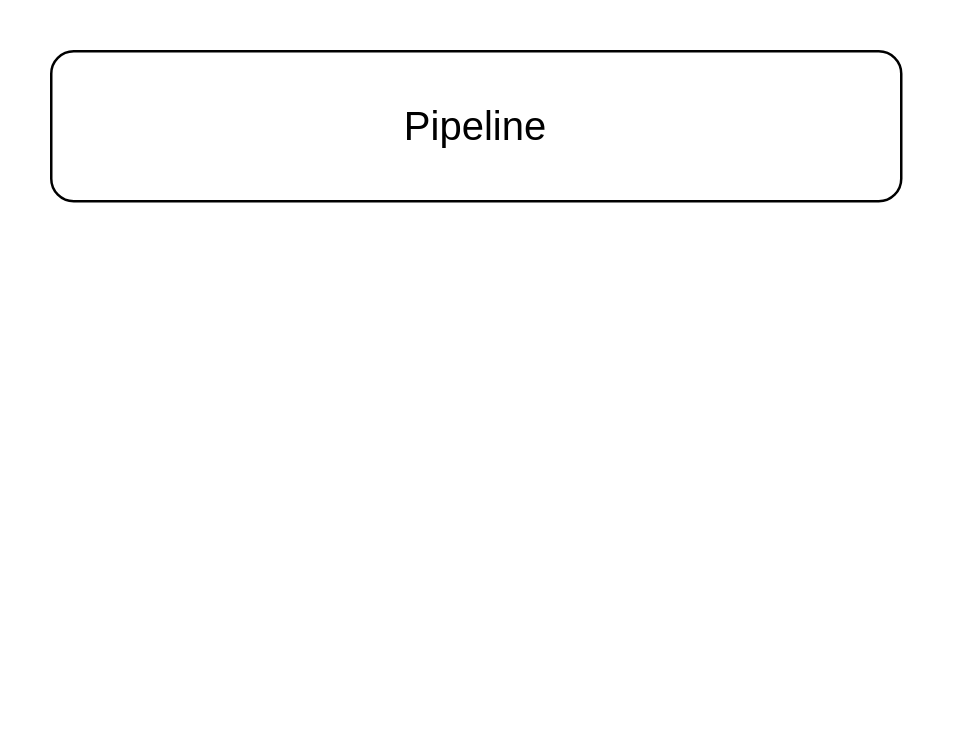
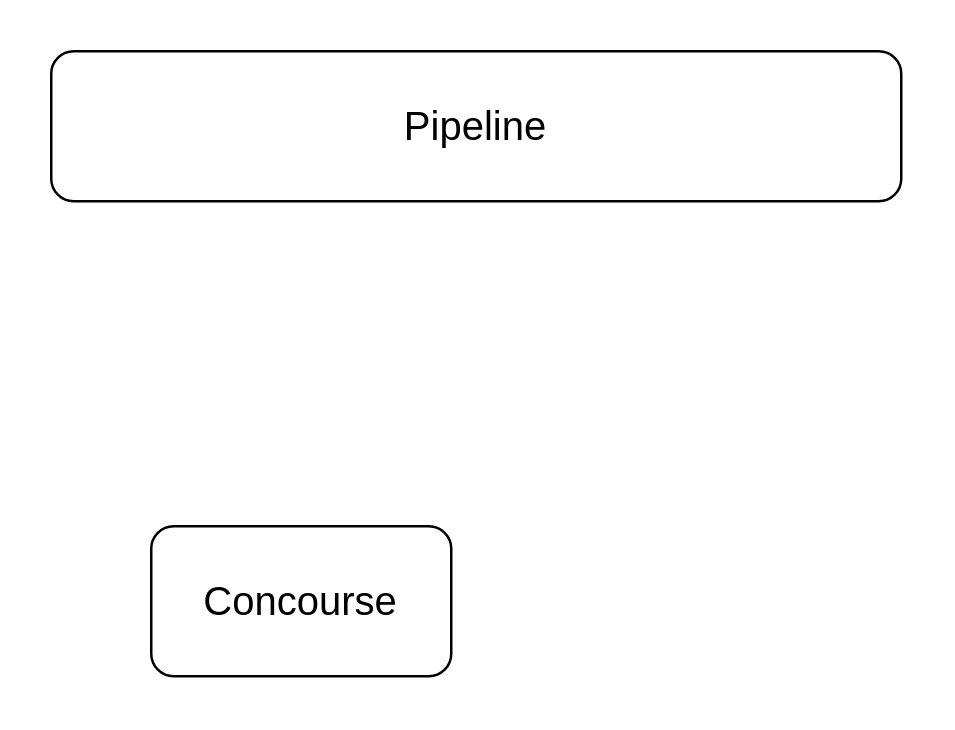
none -> (301, 601)
